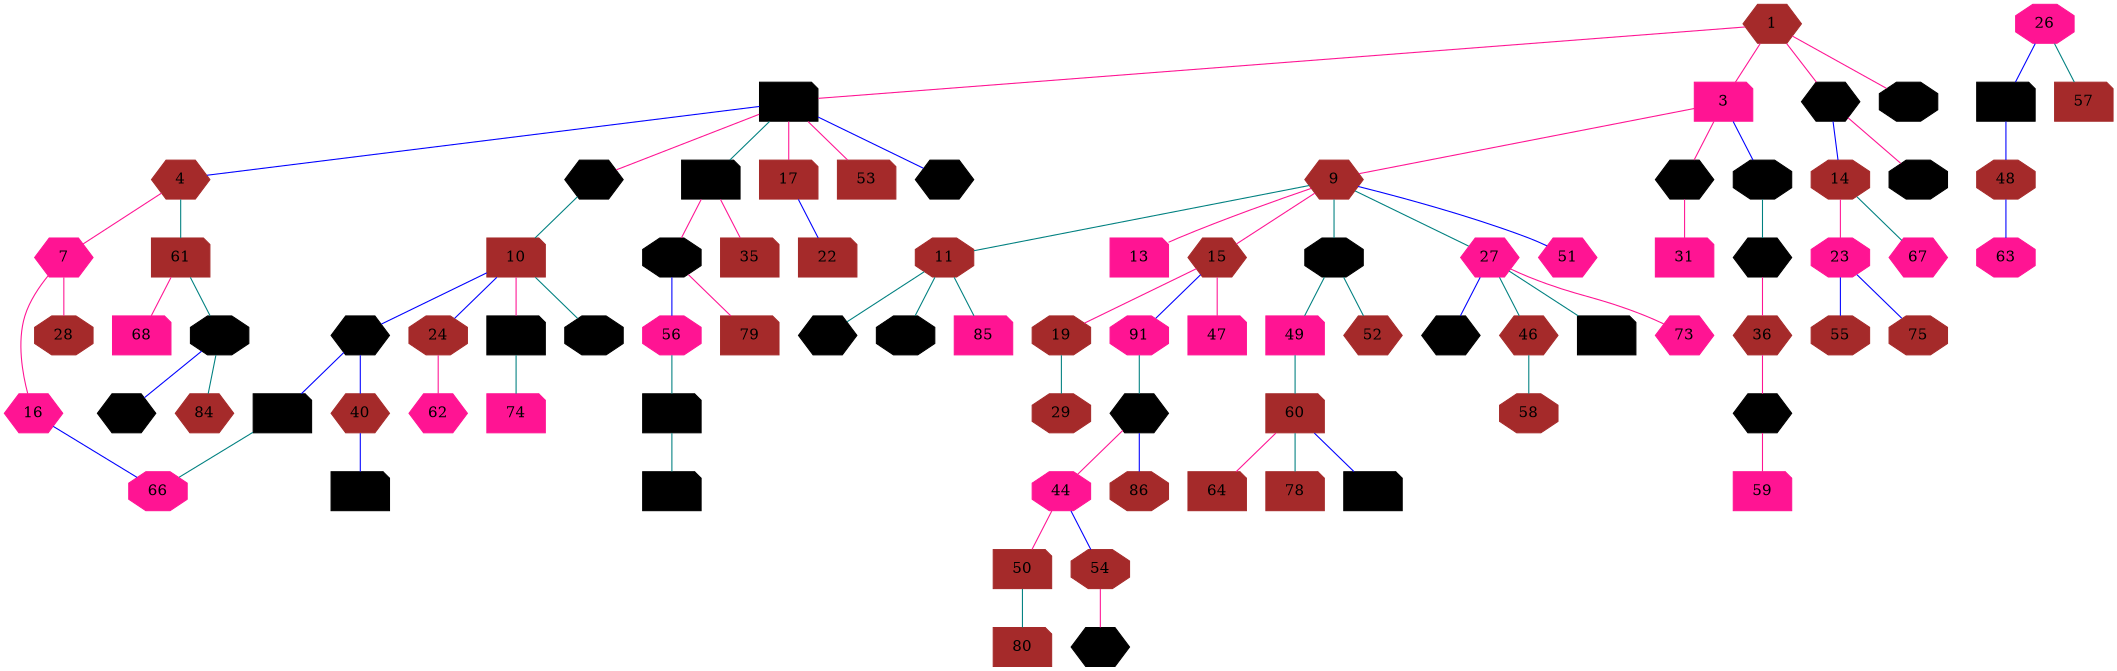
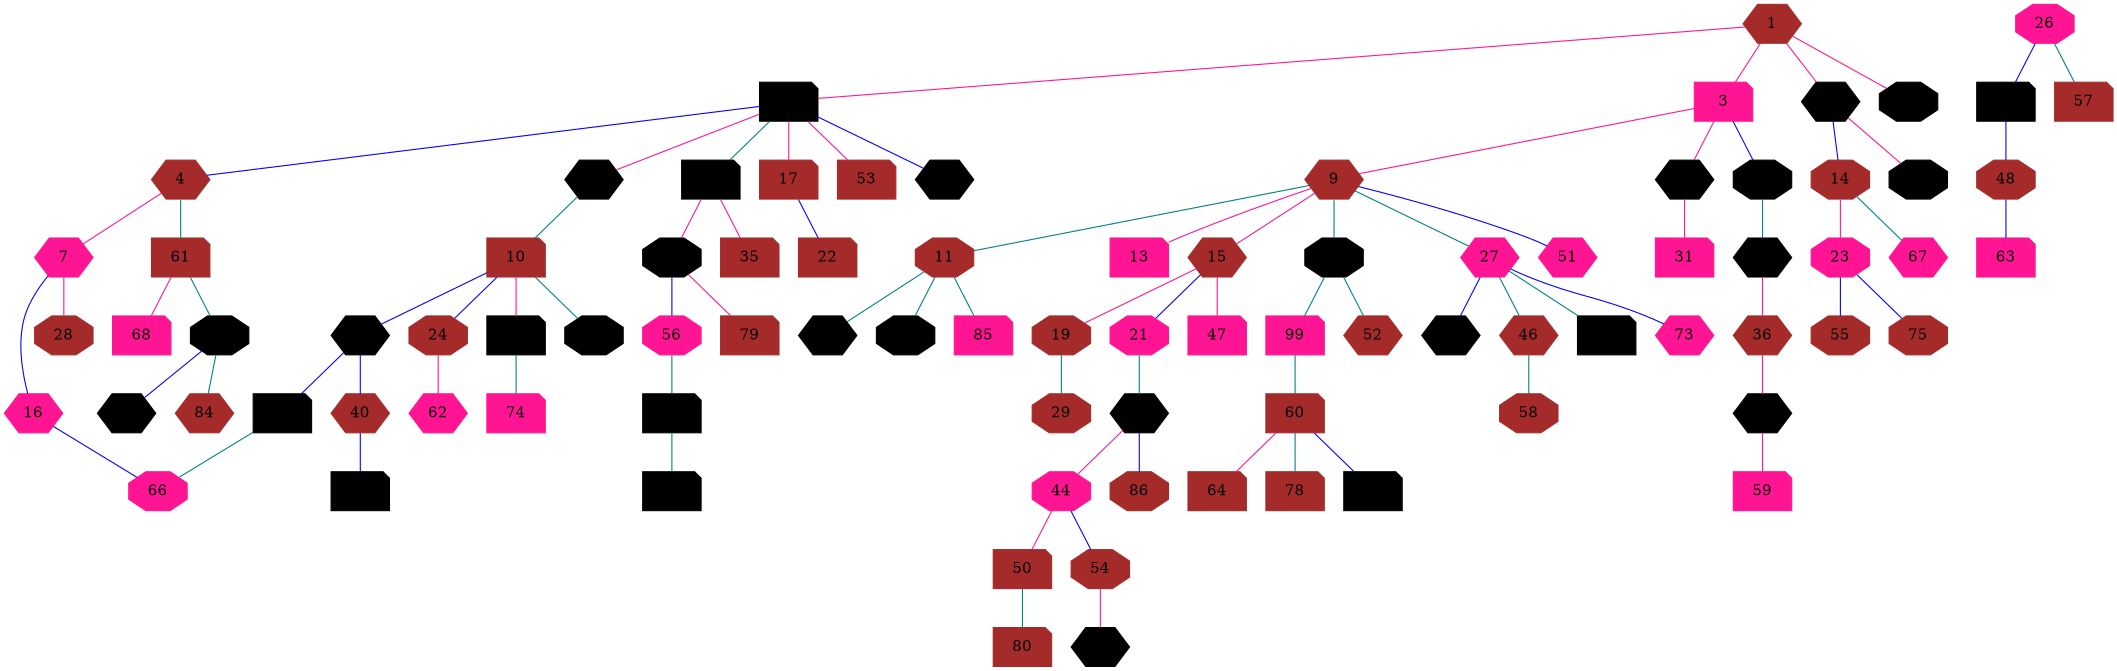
(2006, 258) -> (2006, 258)
(1587, 296) -> (1587, 296)
(22, 332) -> (22, 332)
(1139, 335) -> (1139, 335)
(1295, 335) -> (1295, 335)
